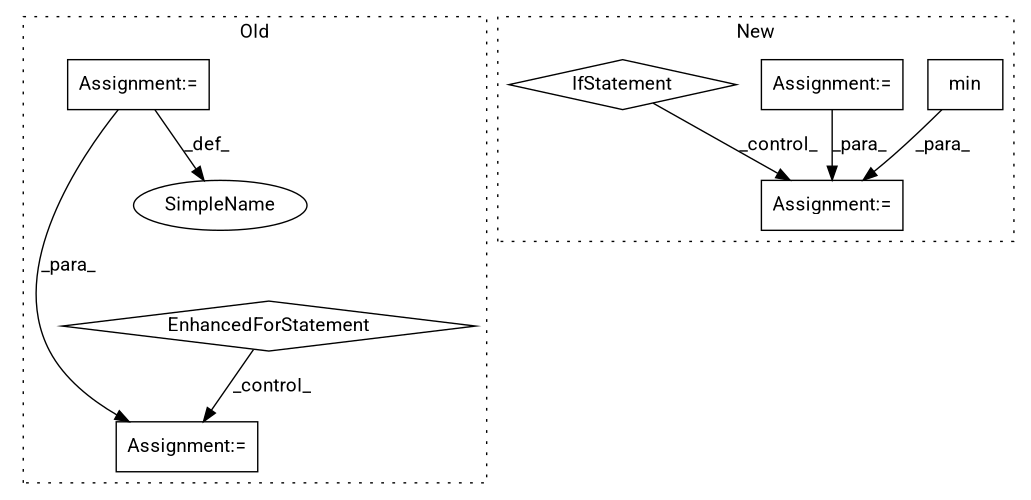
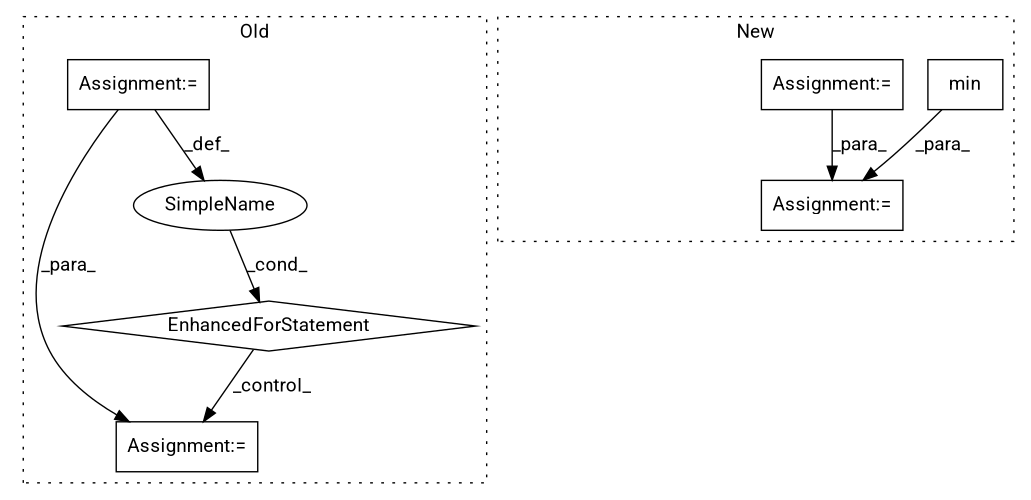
(623, 85) -> none
none -> (242, 260)
